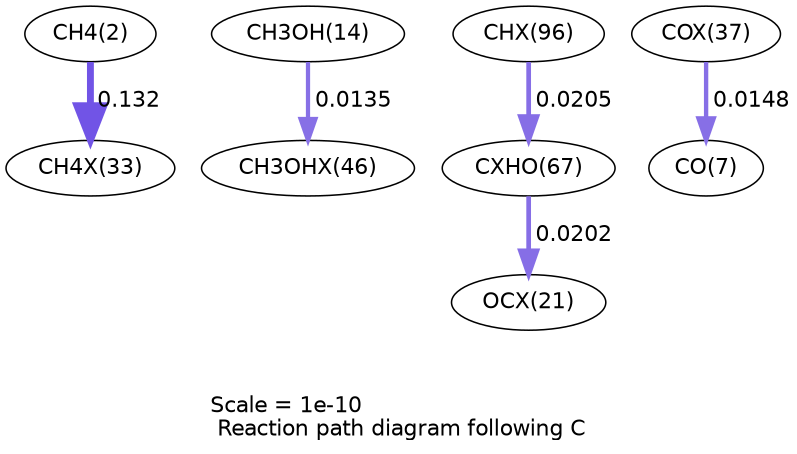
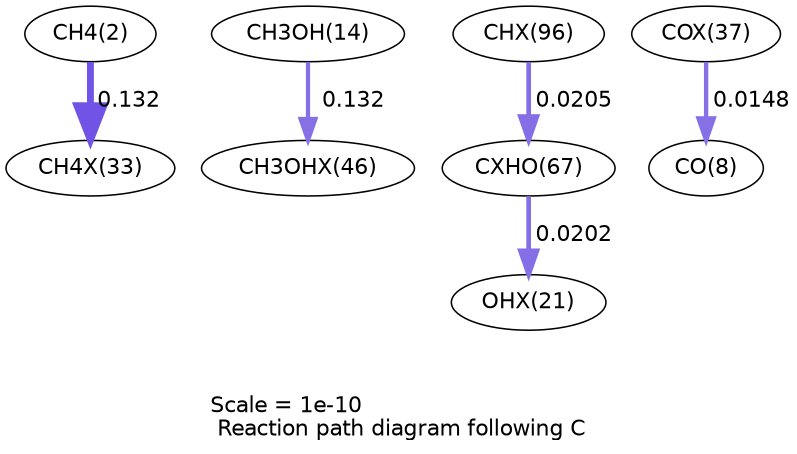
(350, 101) -> (350, 101)
(706, 168) -> (706, 168)
(529, 302) -> (529, 302)
